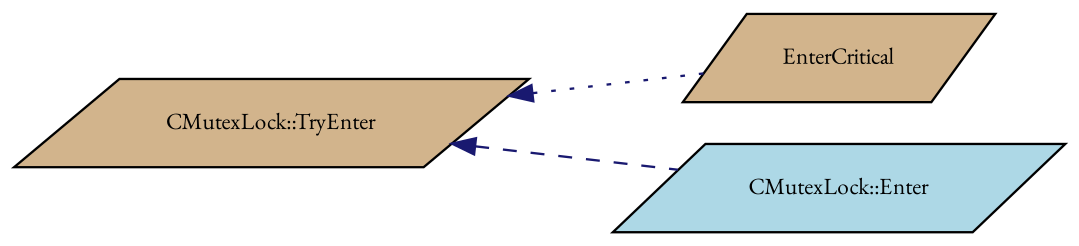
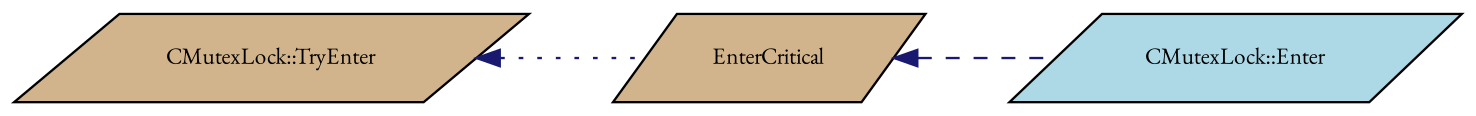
(577, 158) -> (987, 58)
